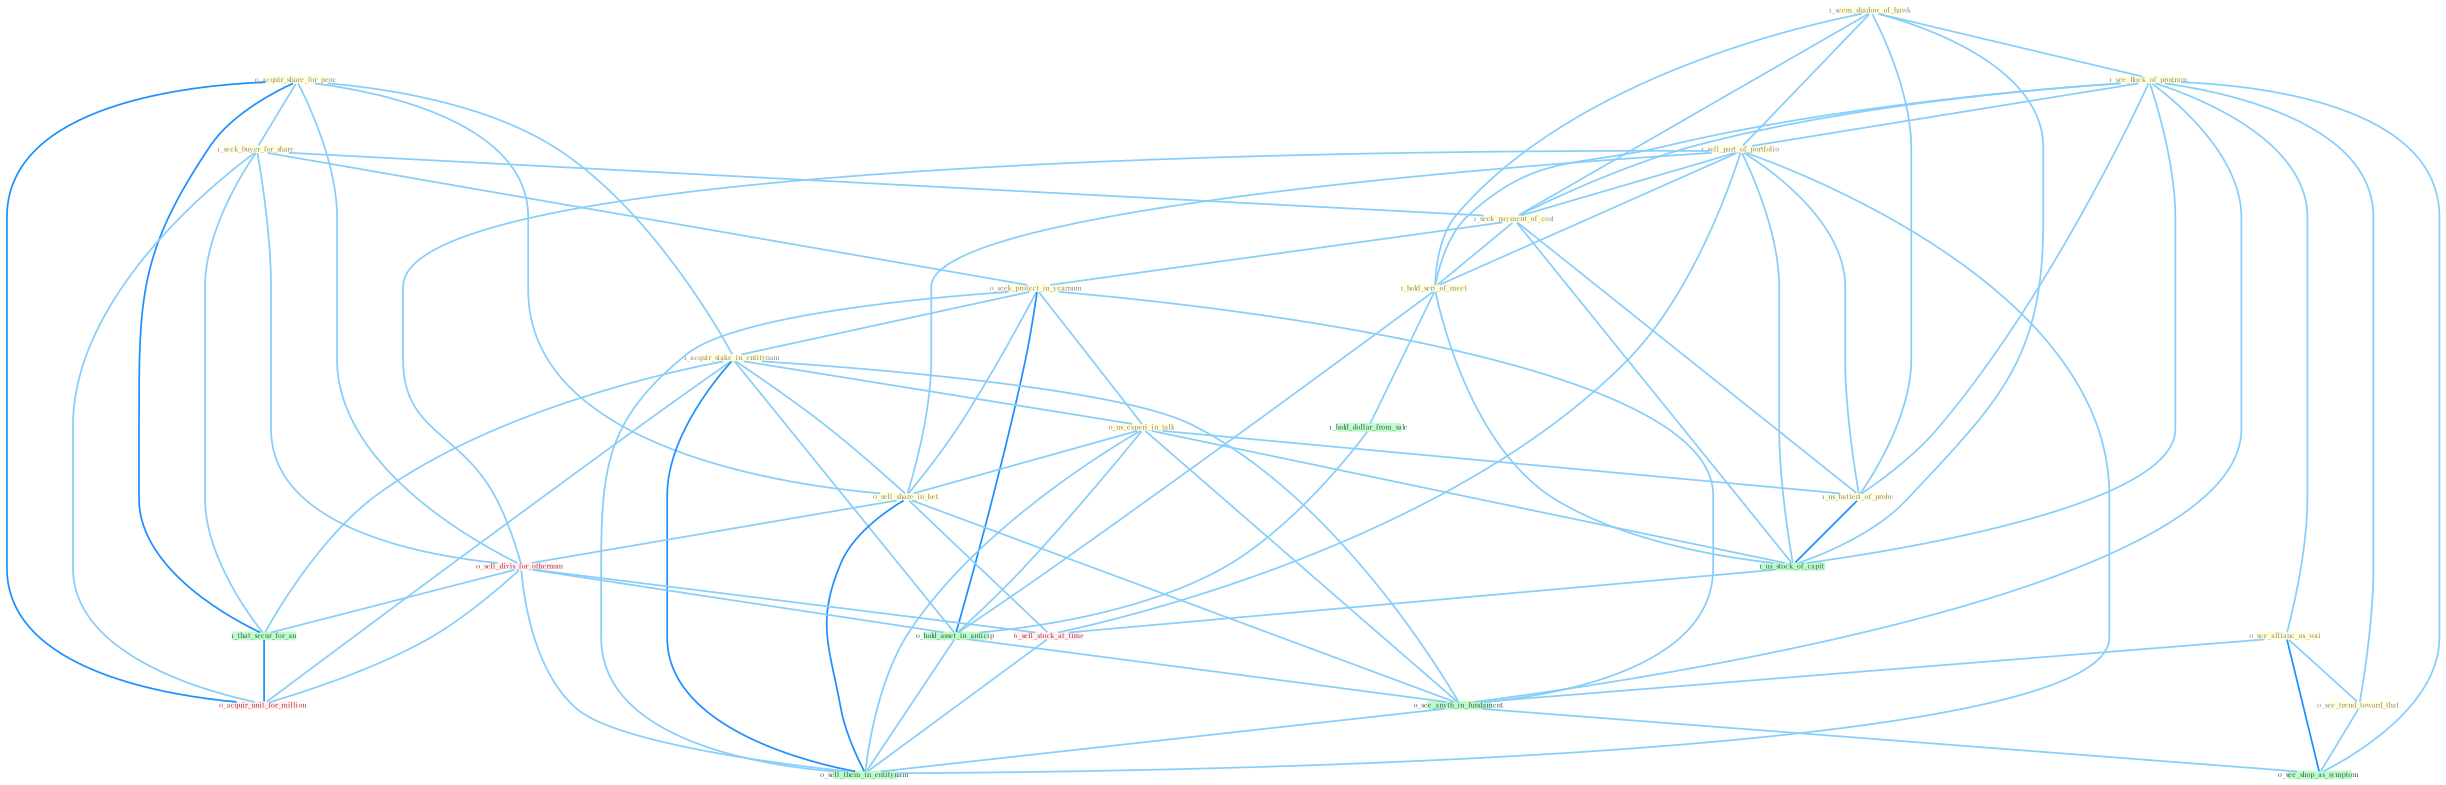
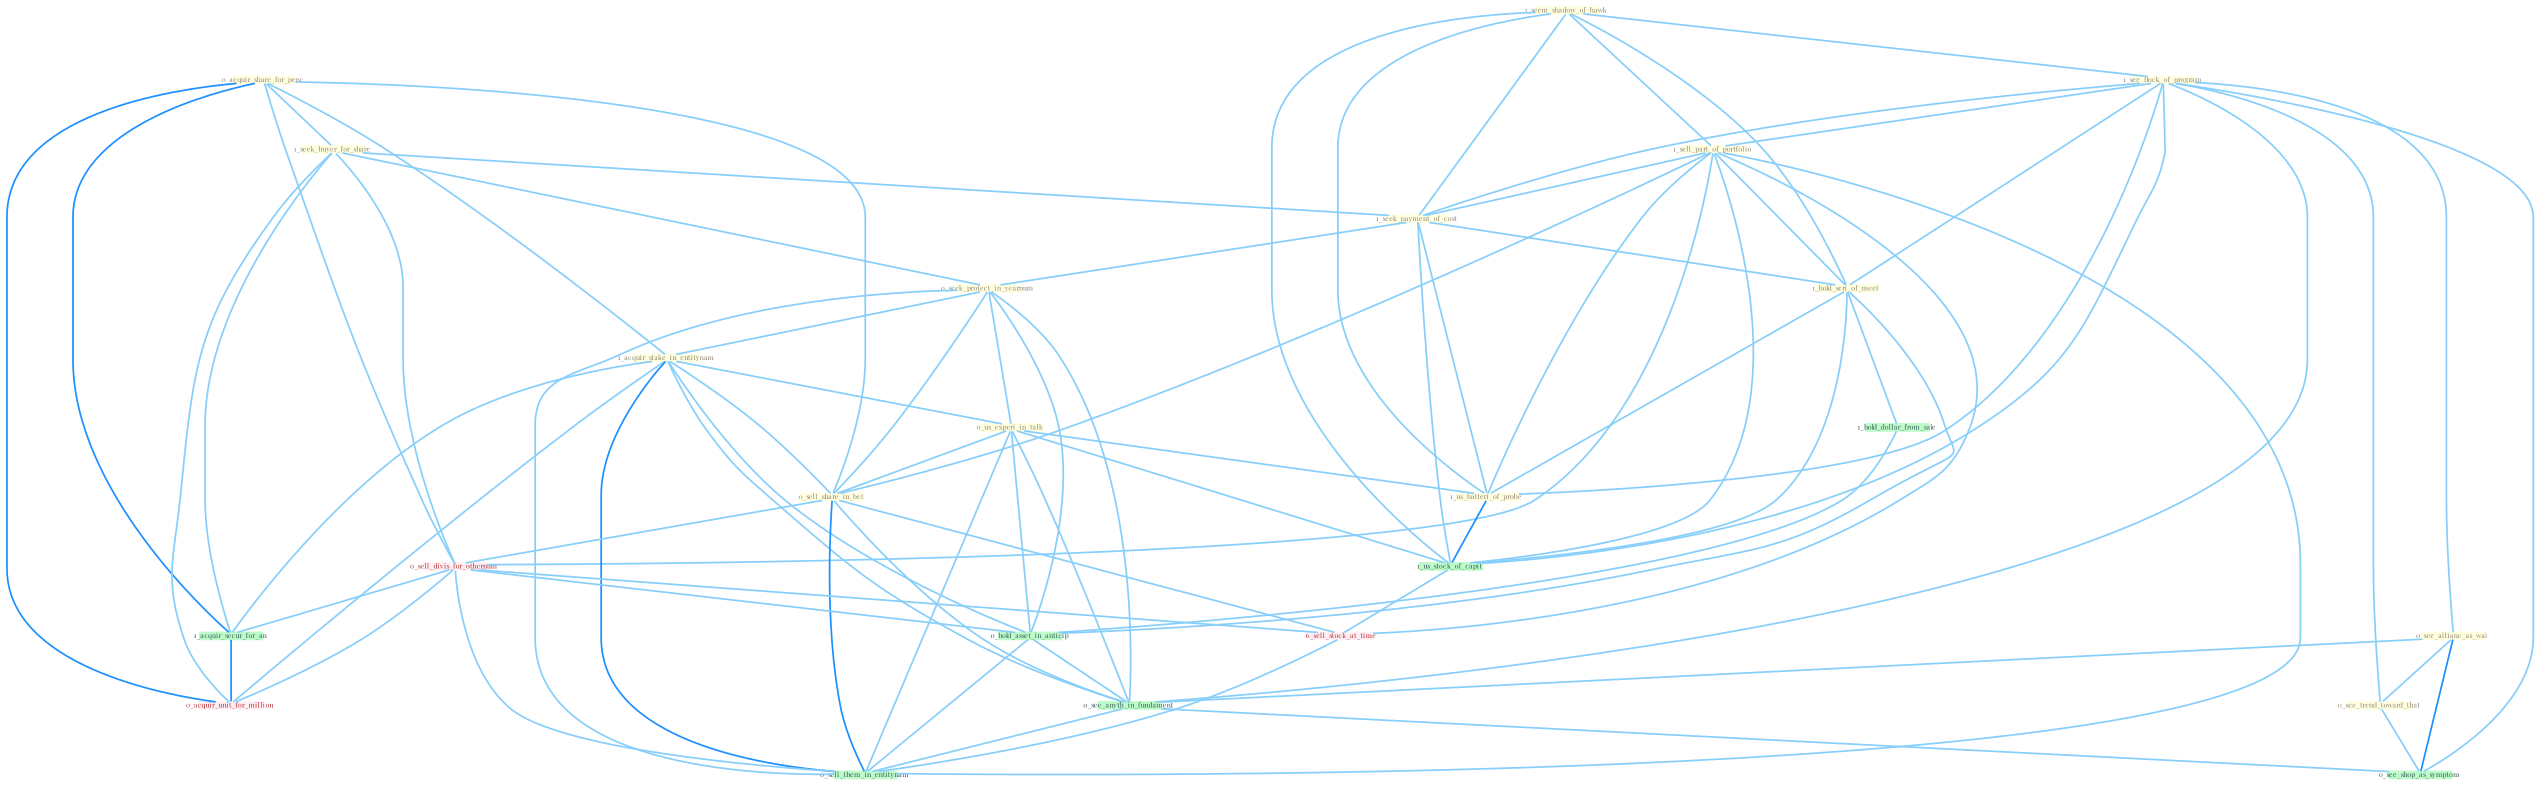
none -> (1667, 393)
(1004, 455) -> (1063, 464)
(264, 636) -> (231, 636)
